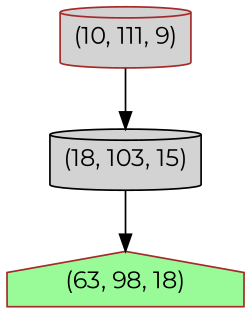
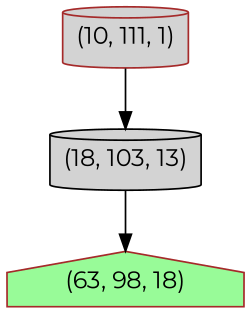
(126, 37) -> (126, 37)
(126, 160) -> (126, 160)
